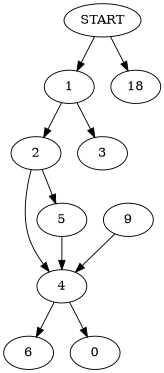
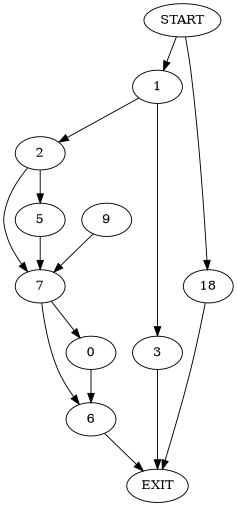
(62, 286) -> (40, 286)
none -> (91, 382)
none -> (158, 486)
